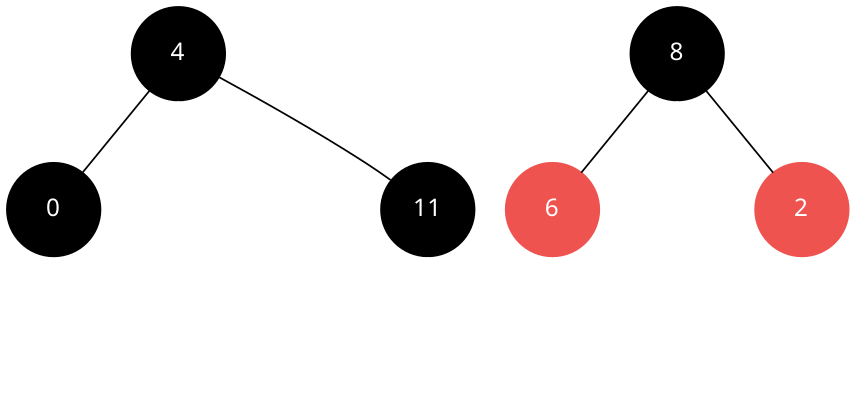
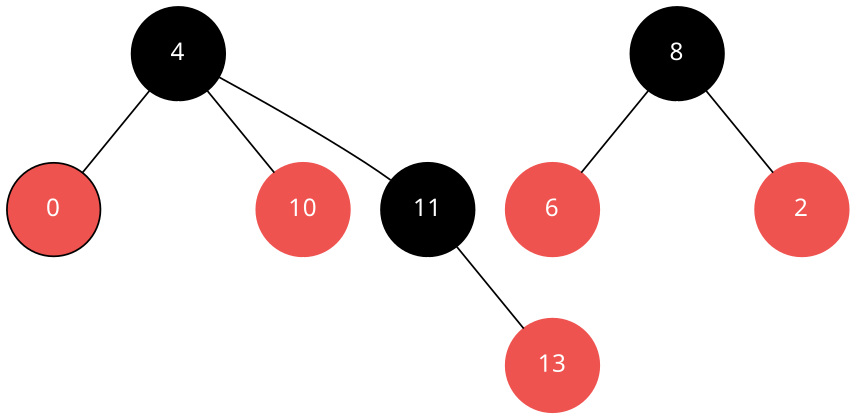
(54, 210) -> (54, 210)
none -> (303, 210)
none -> (552, 365)
